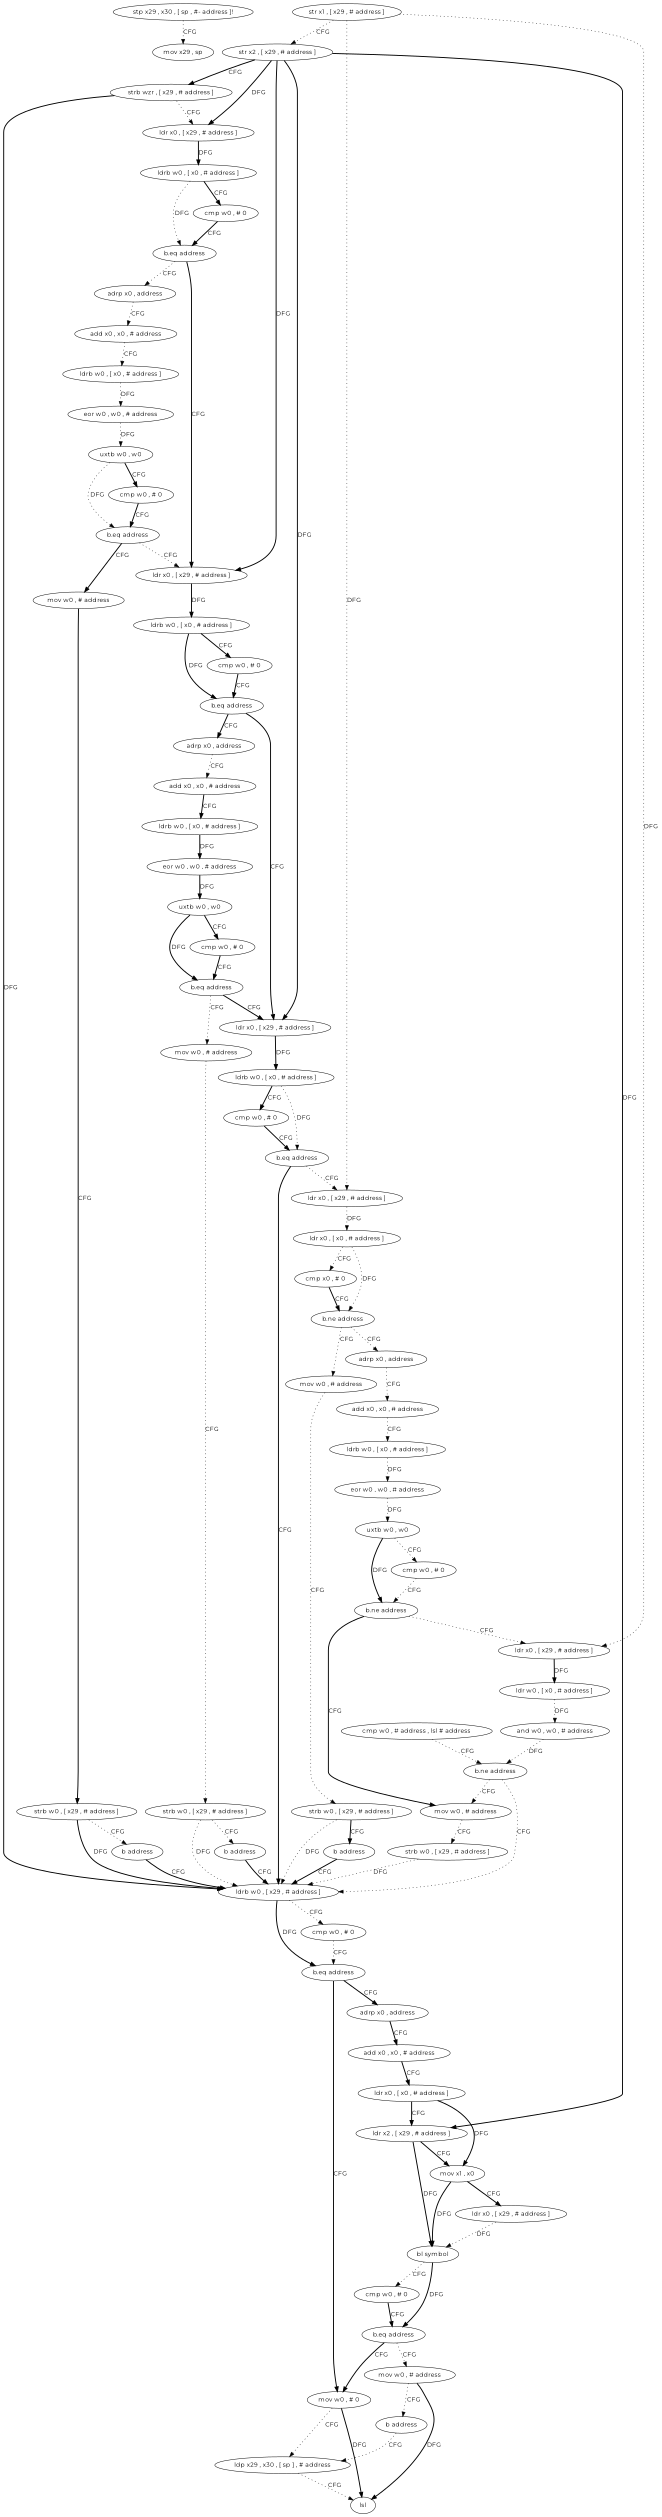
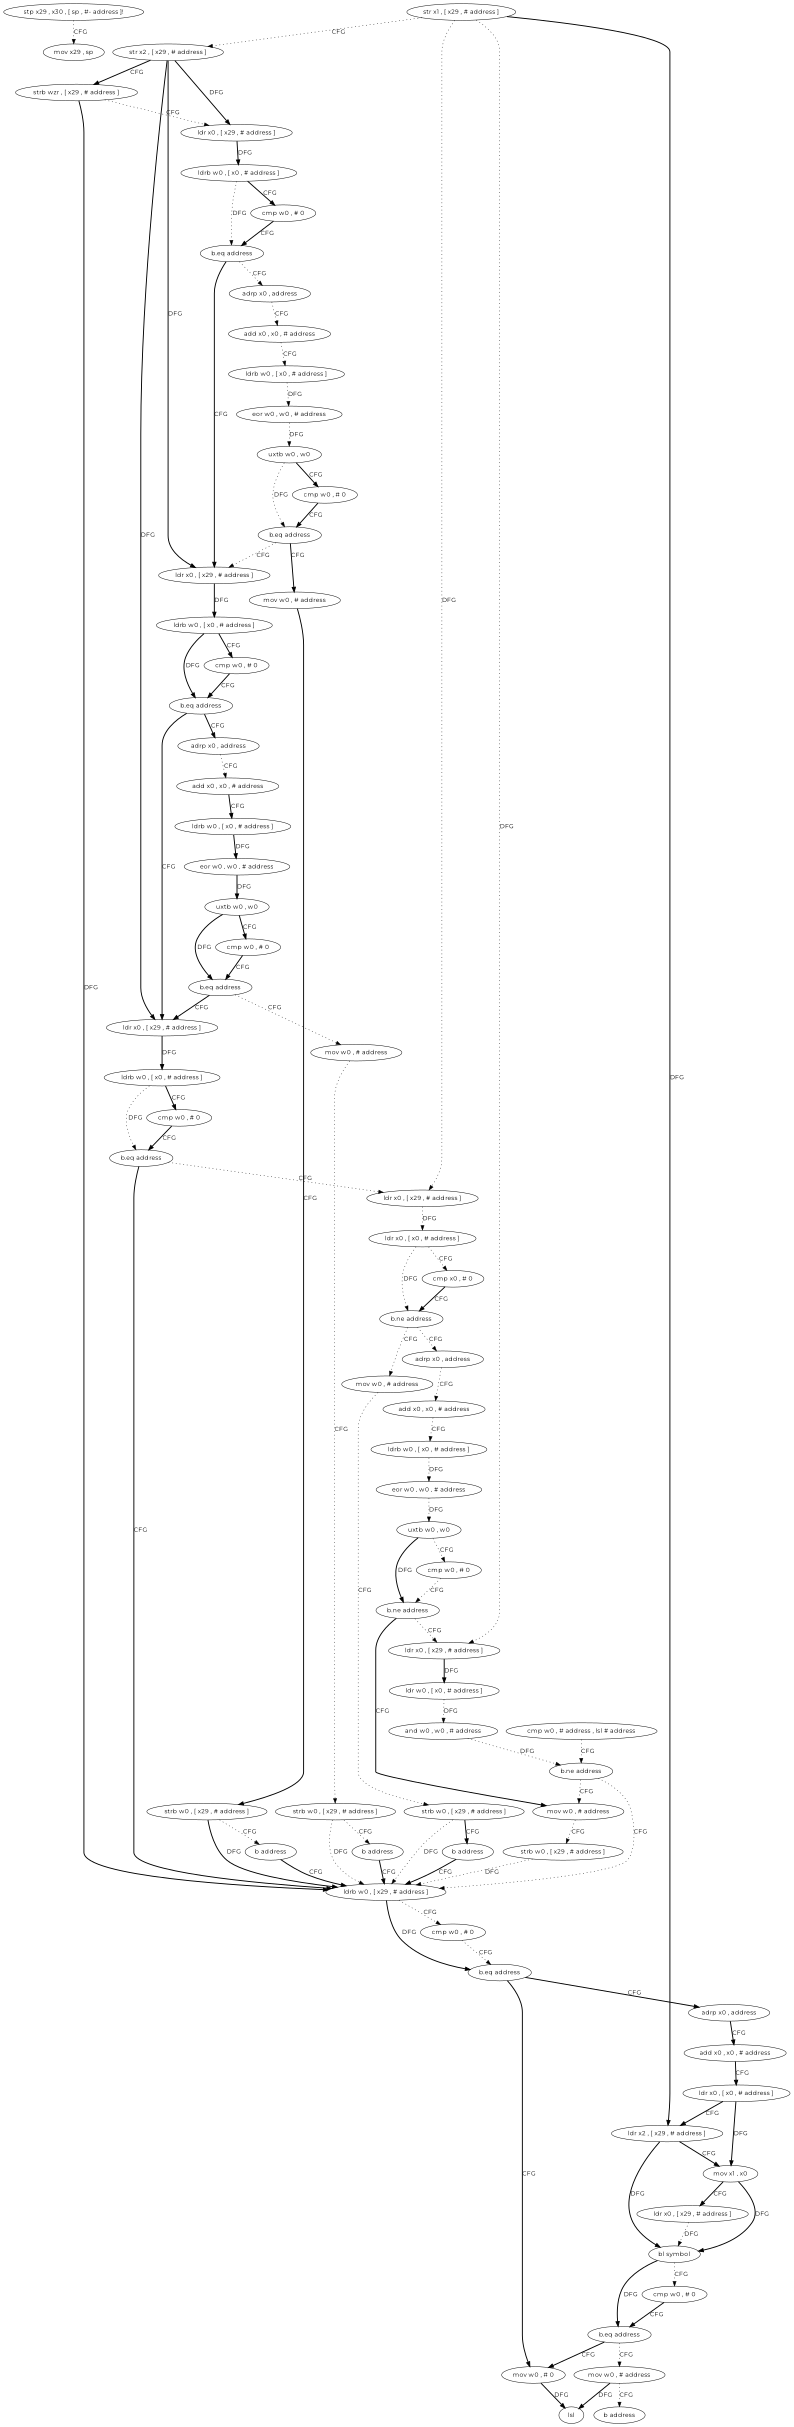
(623, 1030) -> (670, 1001)
(283, 2465) -> none
